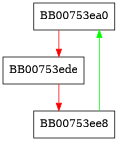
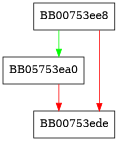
(74, 16) -> (44, 70)
(59, 94) -> (99, 67)
